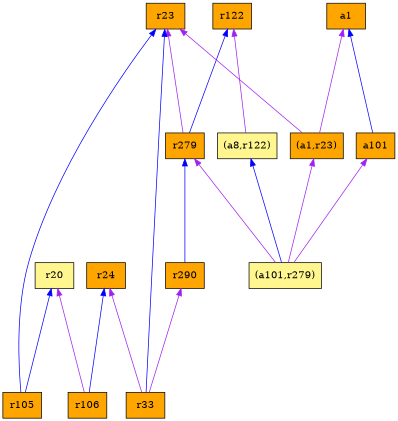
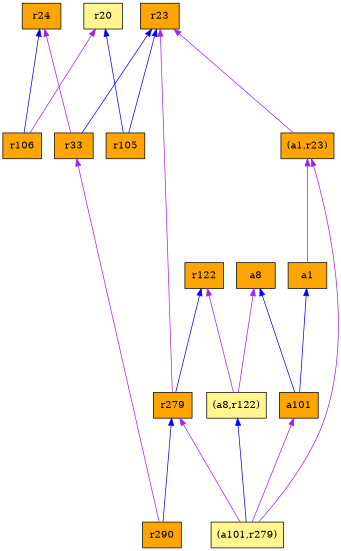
(331, 85) -> (307, 214)
none -> (256, 276)
(164, 344) -> (119, 344)
